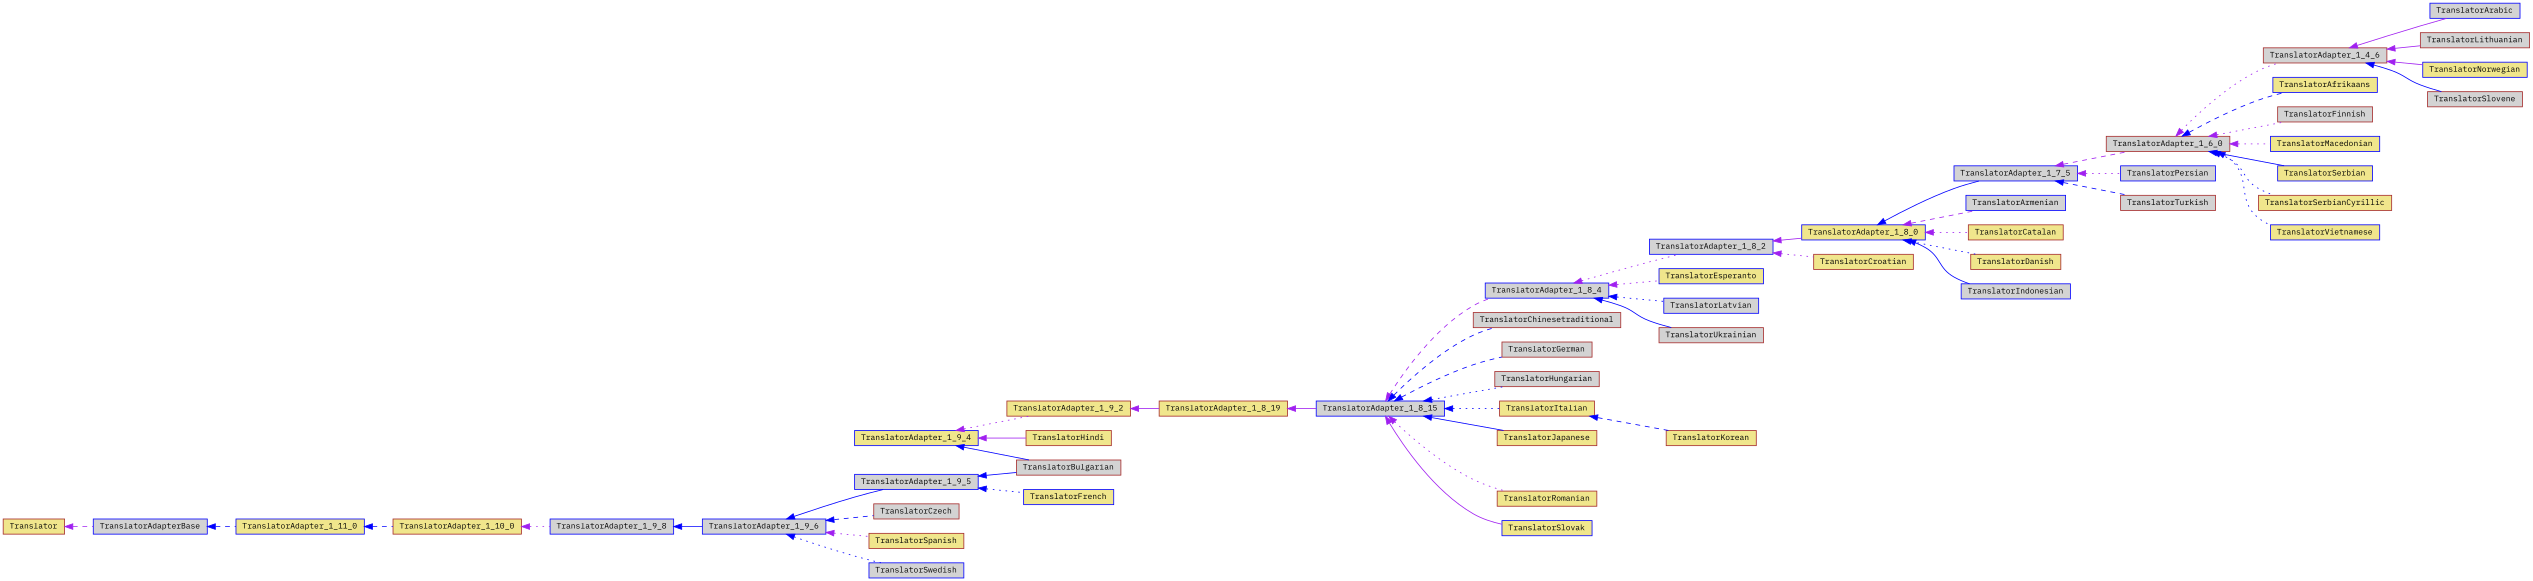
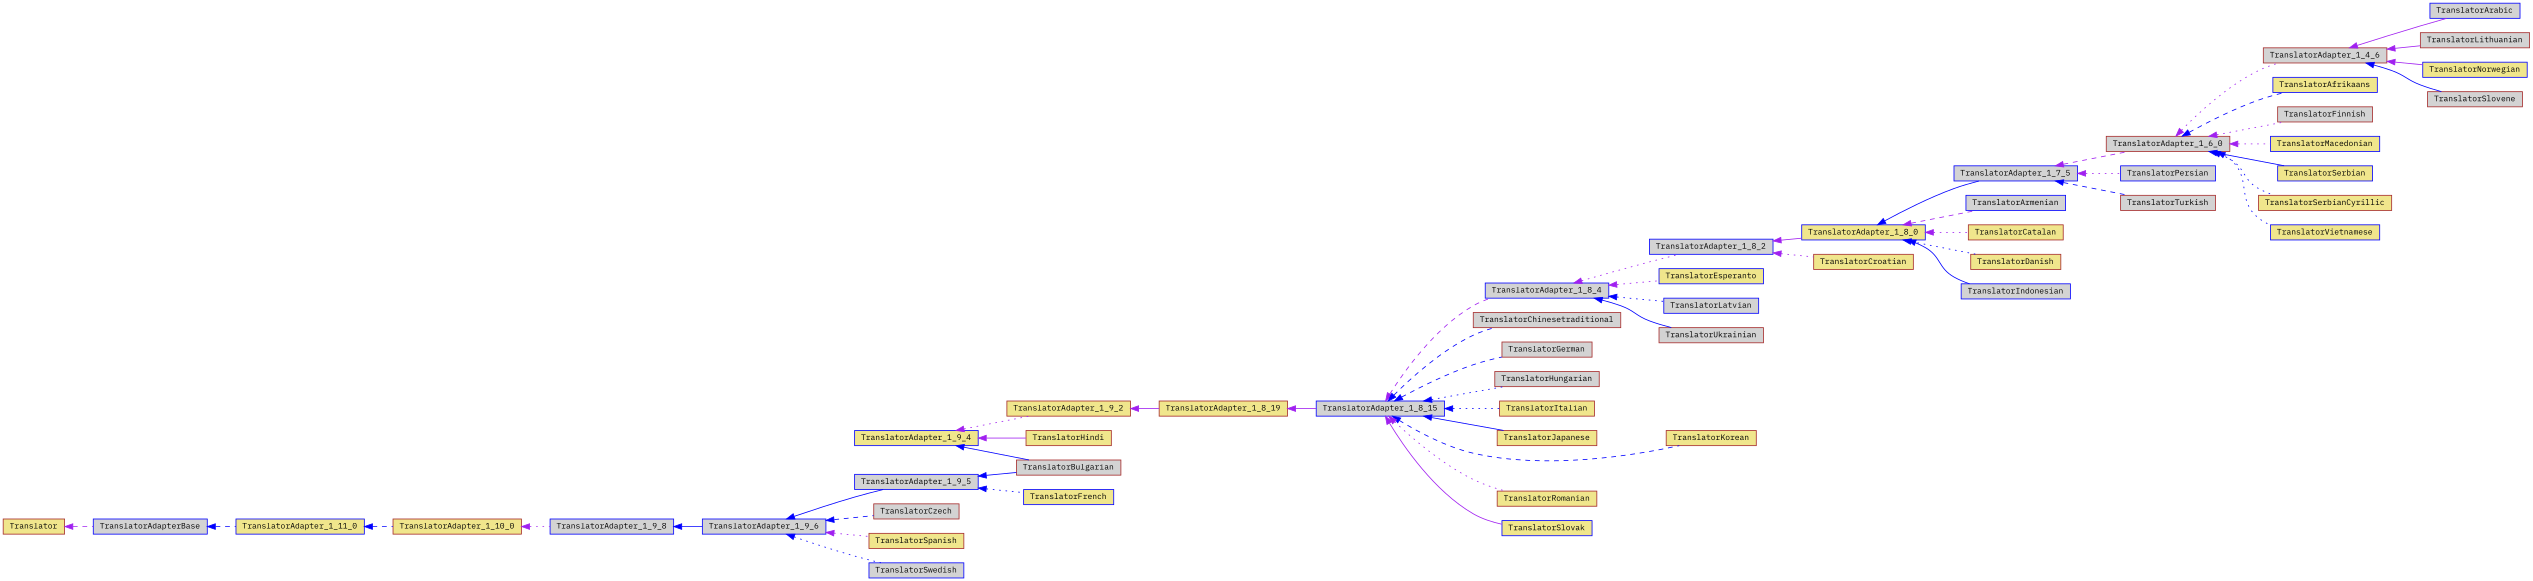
(1633, 424) -> (1536, 461)
